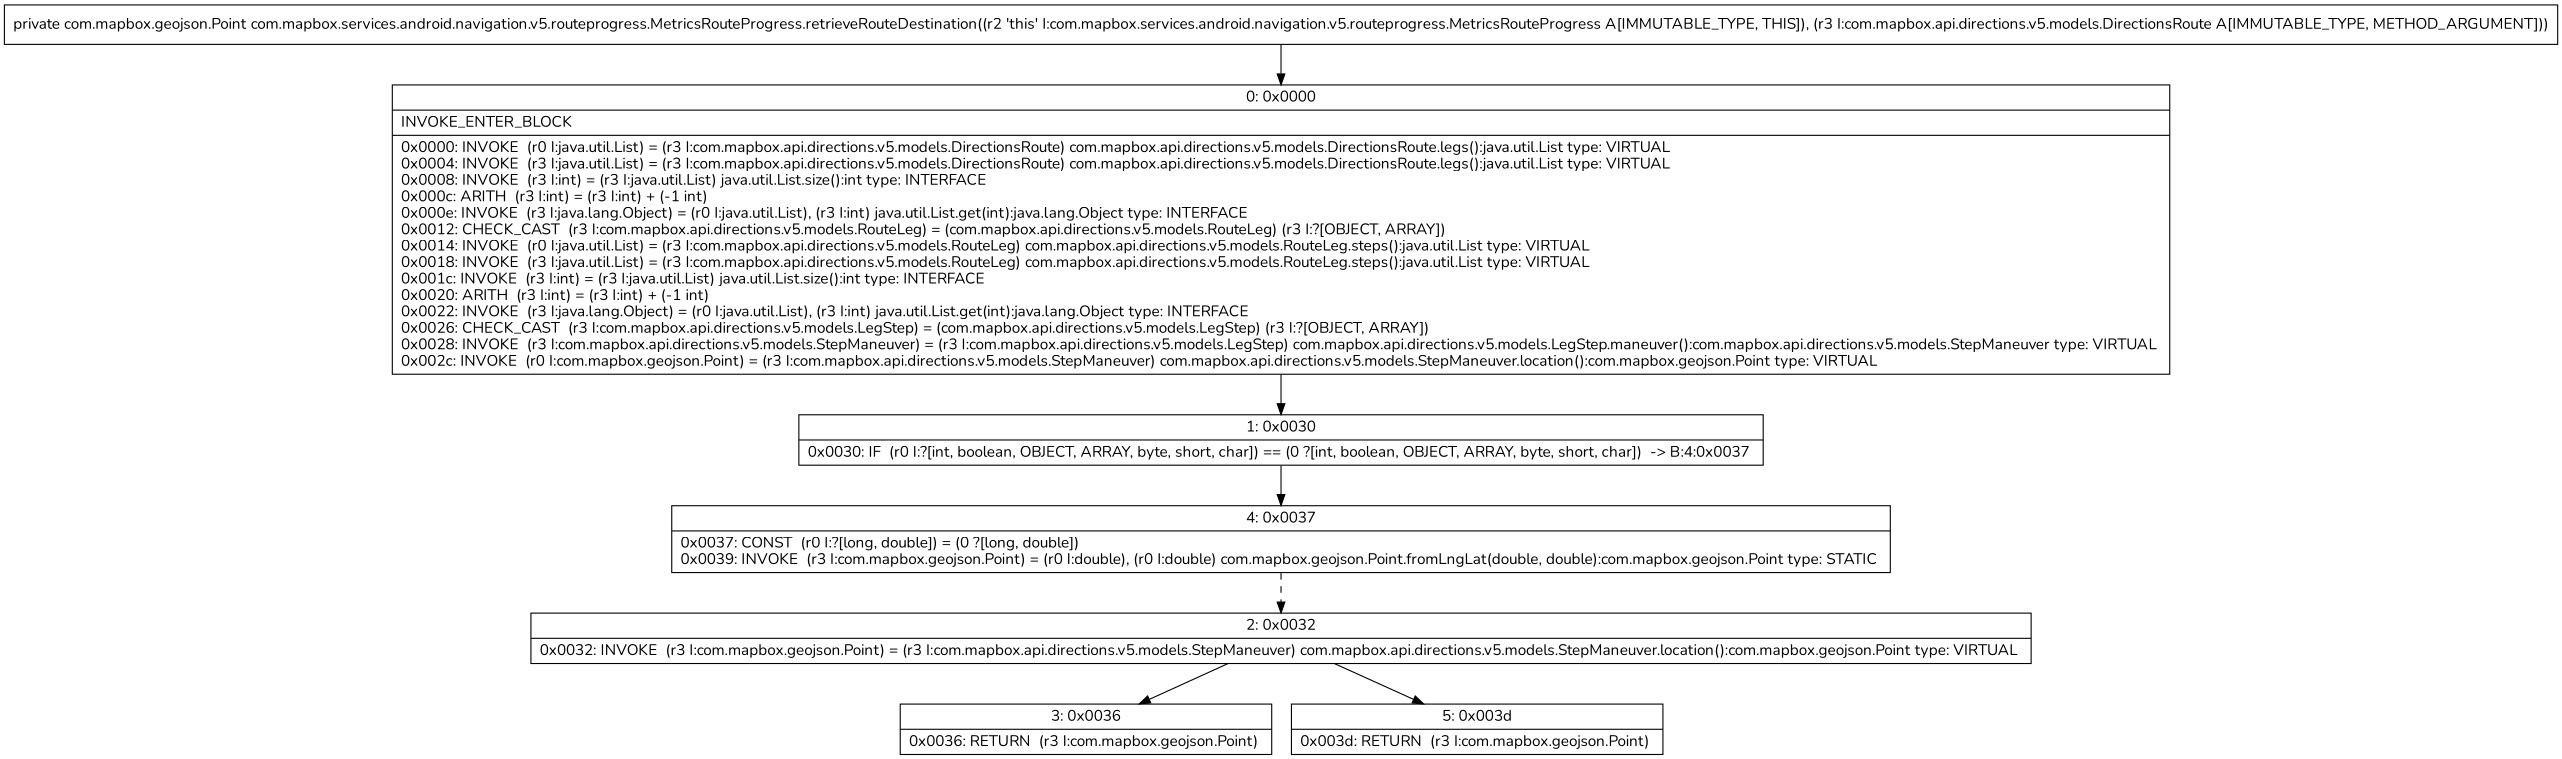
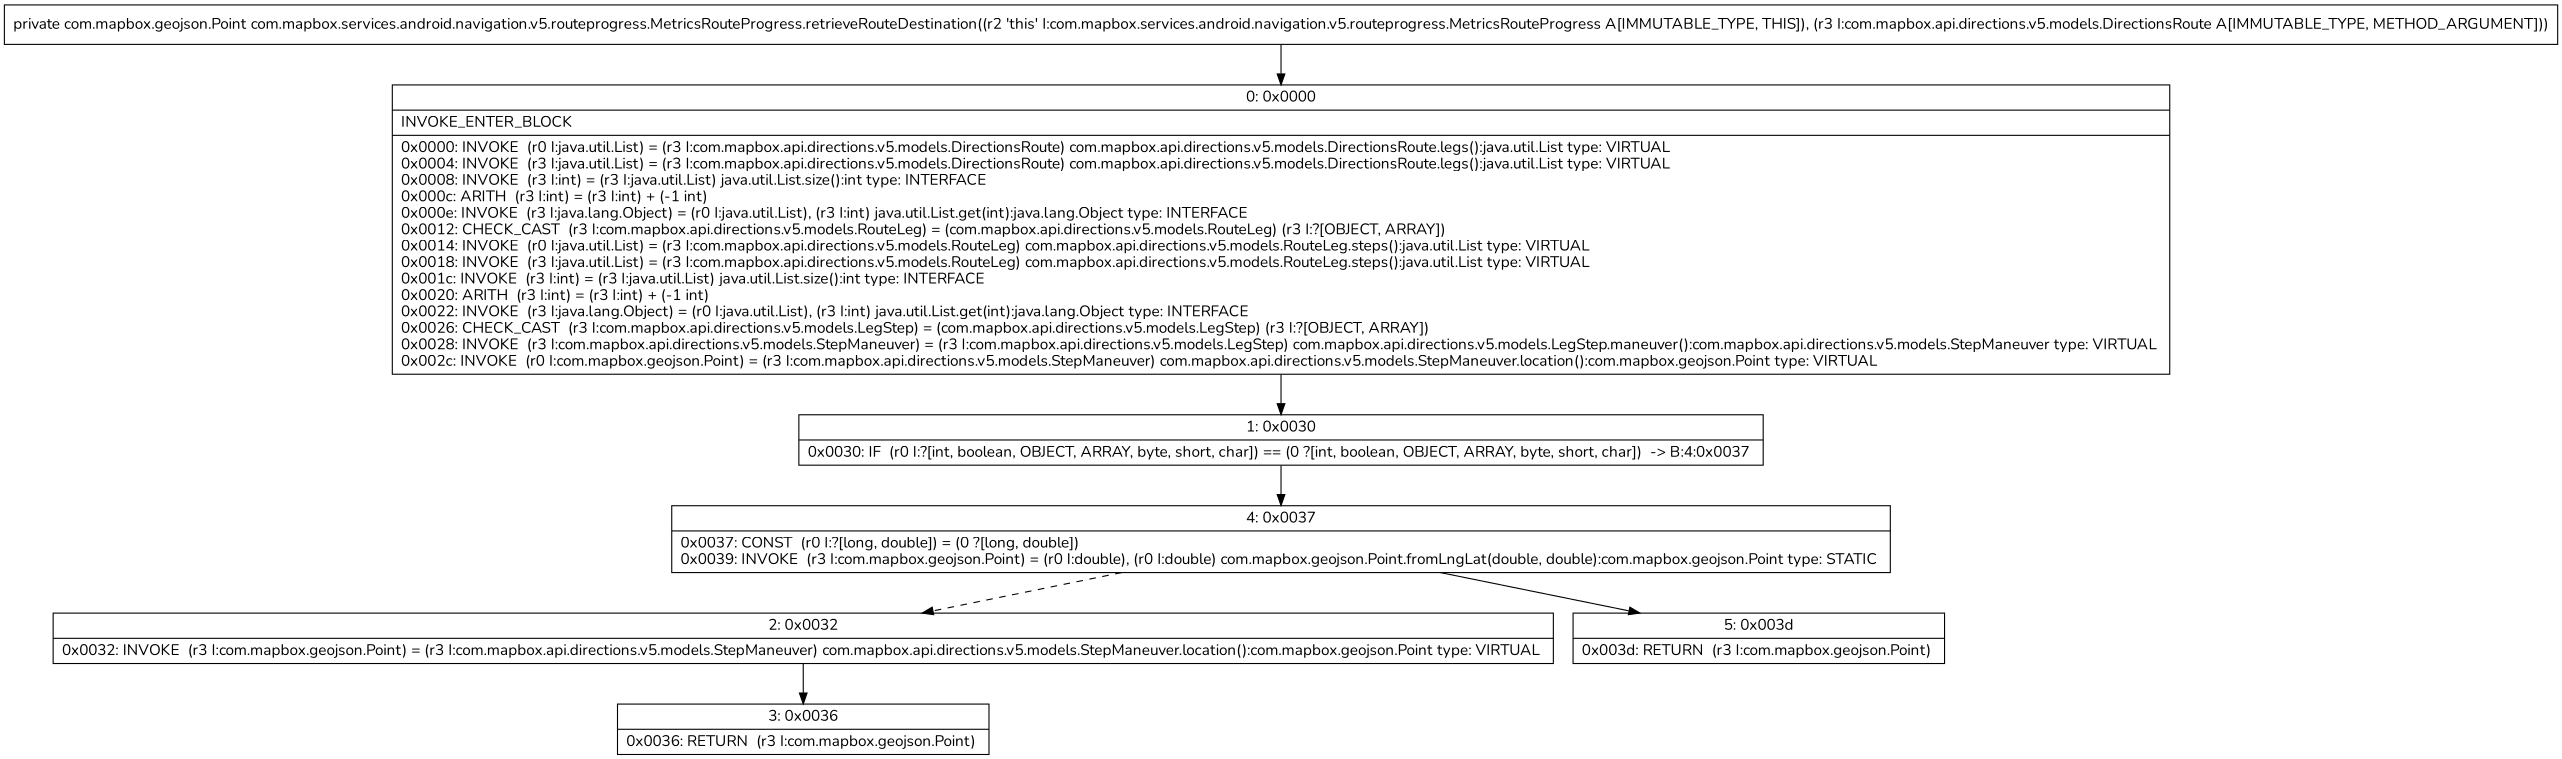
(1374, 681) -> (1535, 592)
